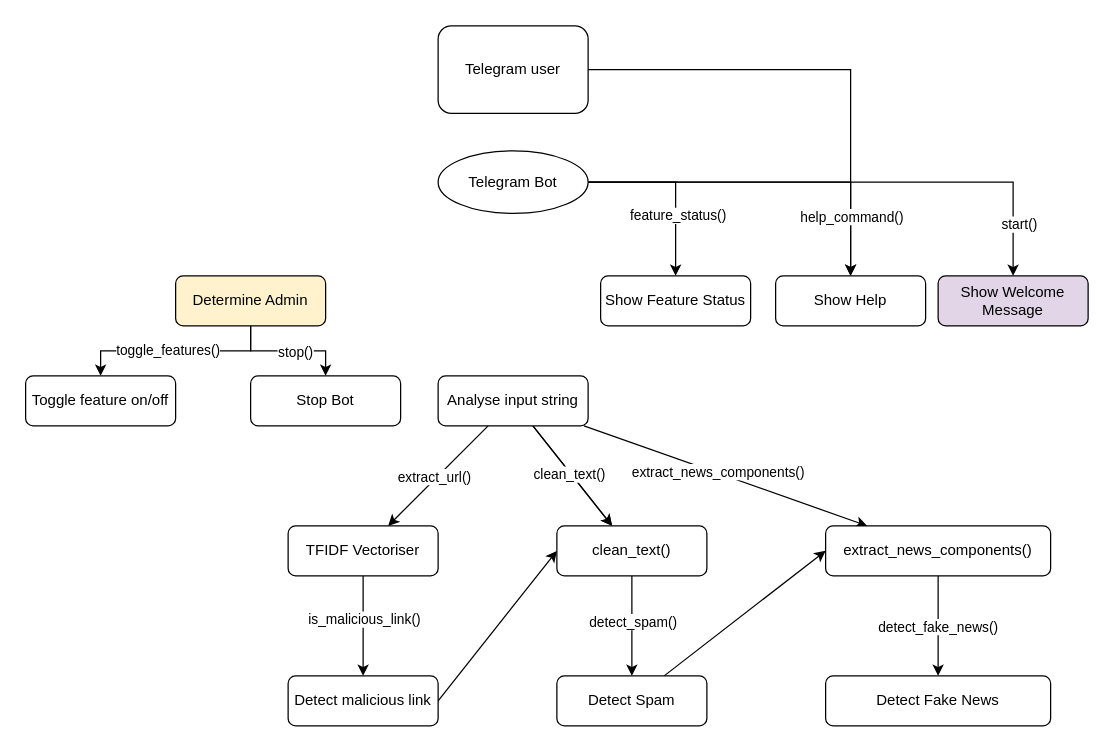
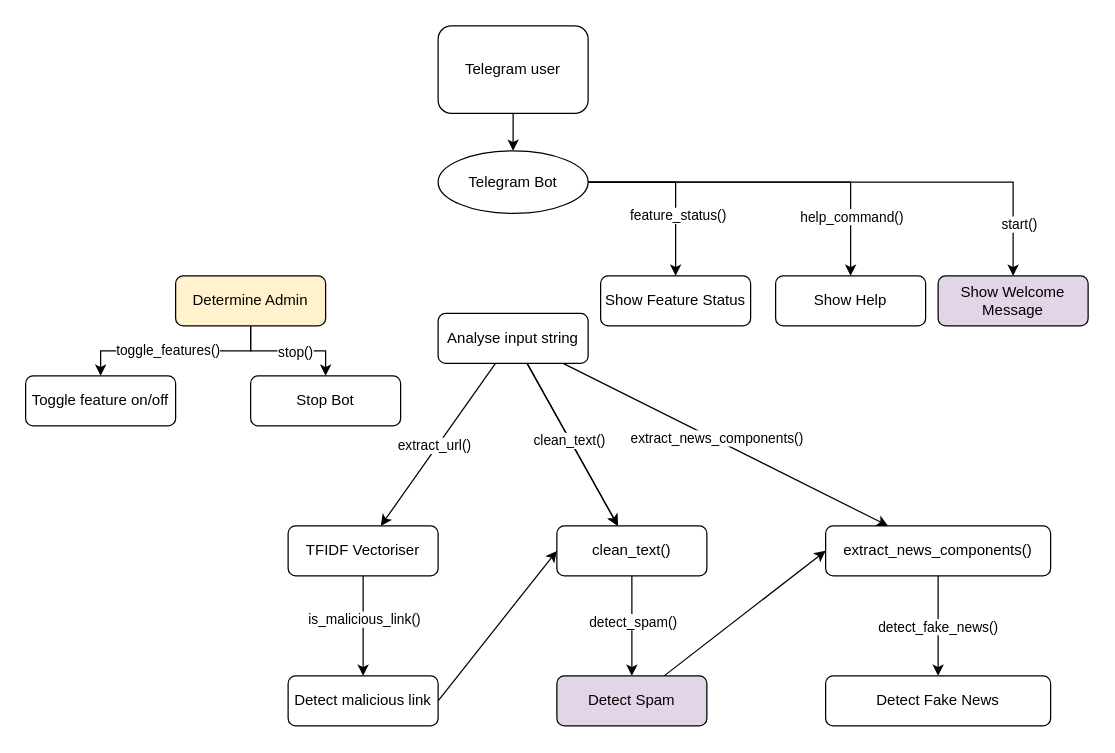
(773, 69) -> (513, 136)
(513, 401) -> (513, 338)
(632, 701) -> (632, 701)
